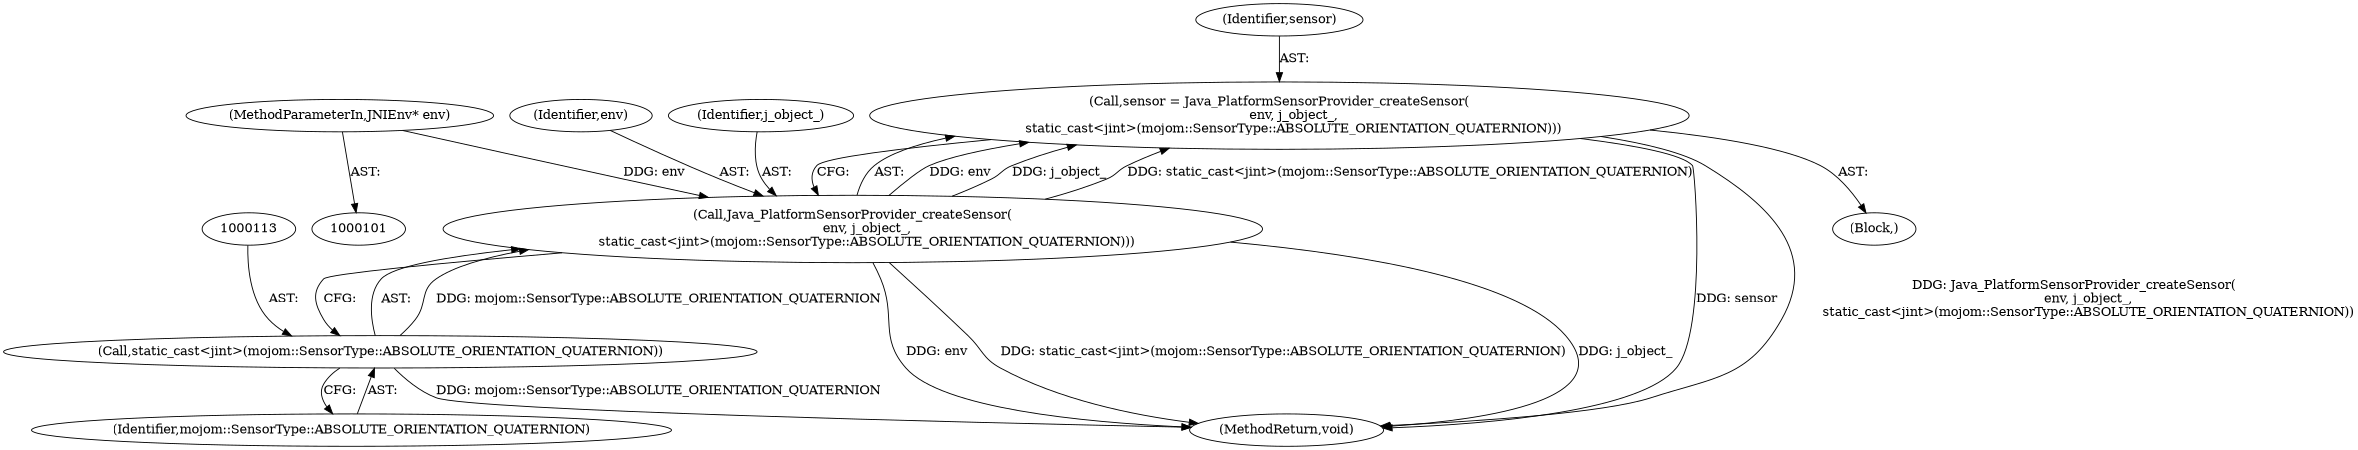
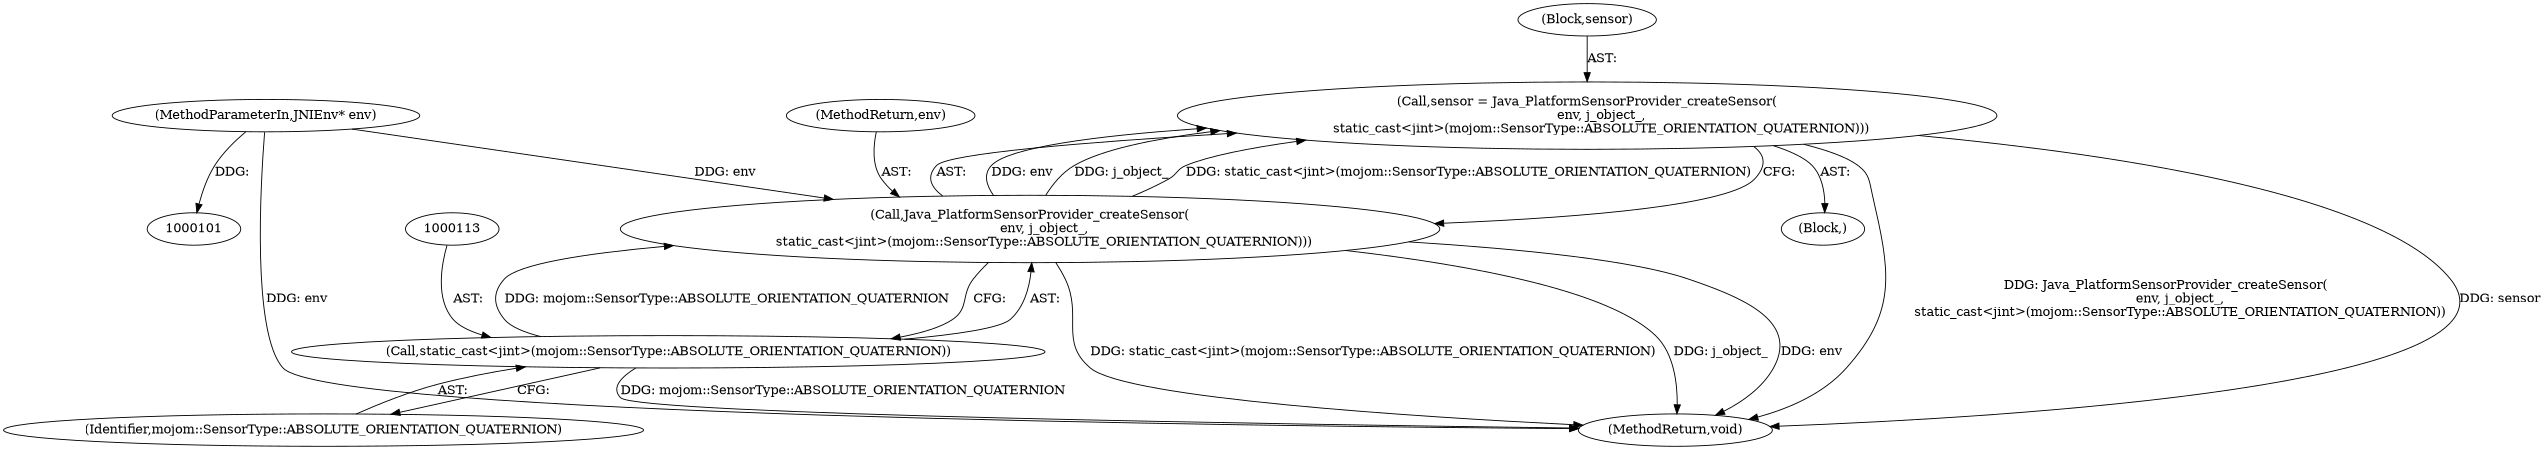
(1279, 20) -> (1587, 20)
(581, 116) -> (881, 116)
(761, 116) -> none
(368, 172) -> (234, 172)
none -> (614, 407)
